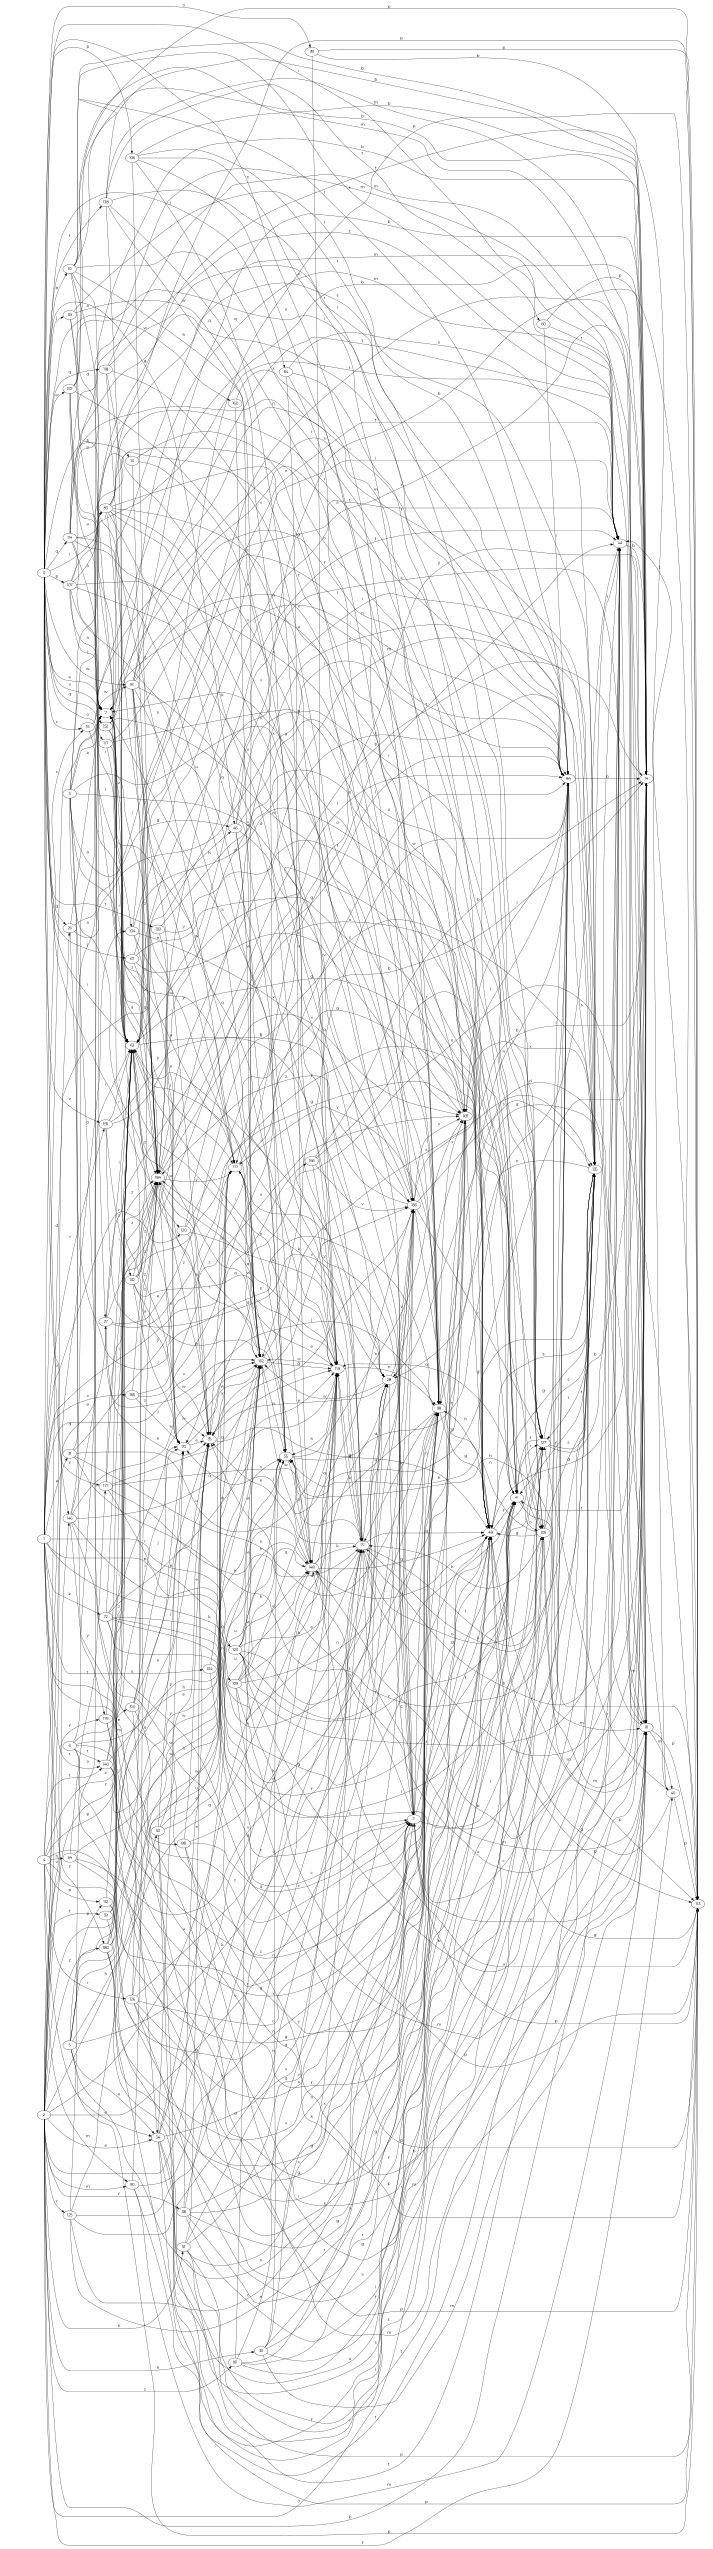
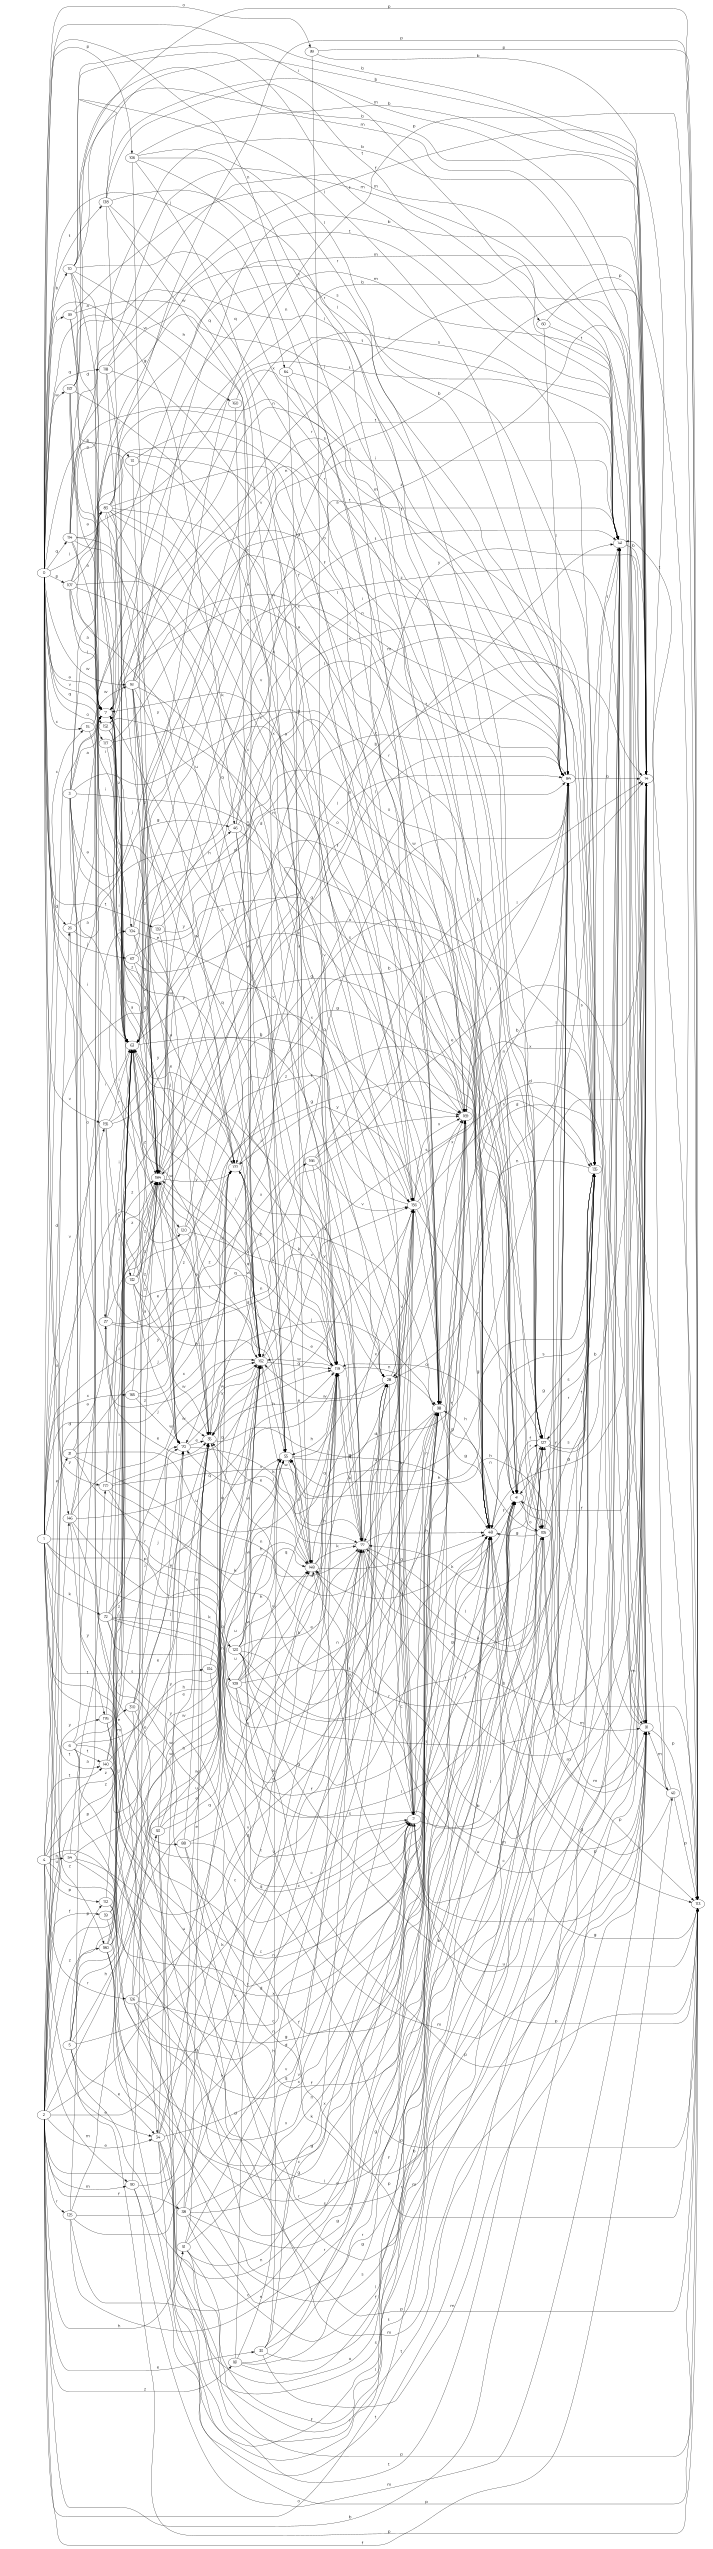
none -> (283, 1491)
(426, 1531) -> (426, 1531)
(661, 1749) -> (660, 1762)
